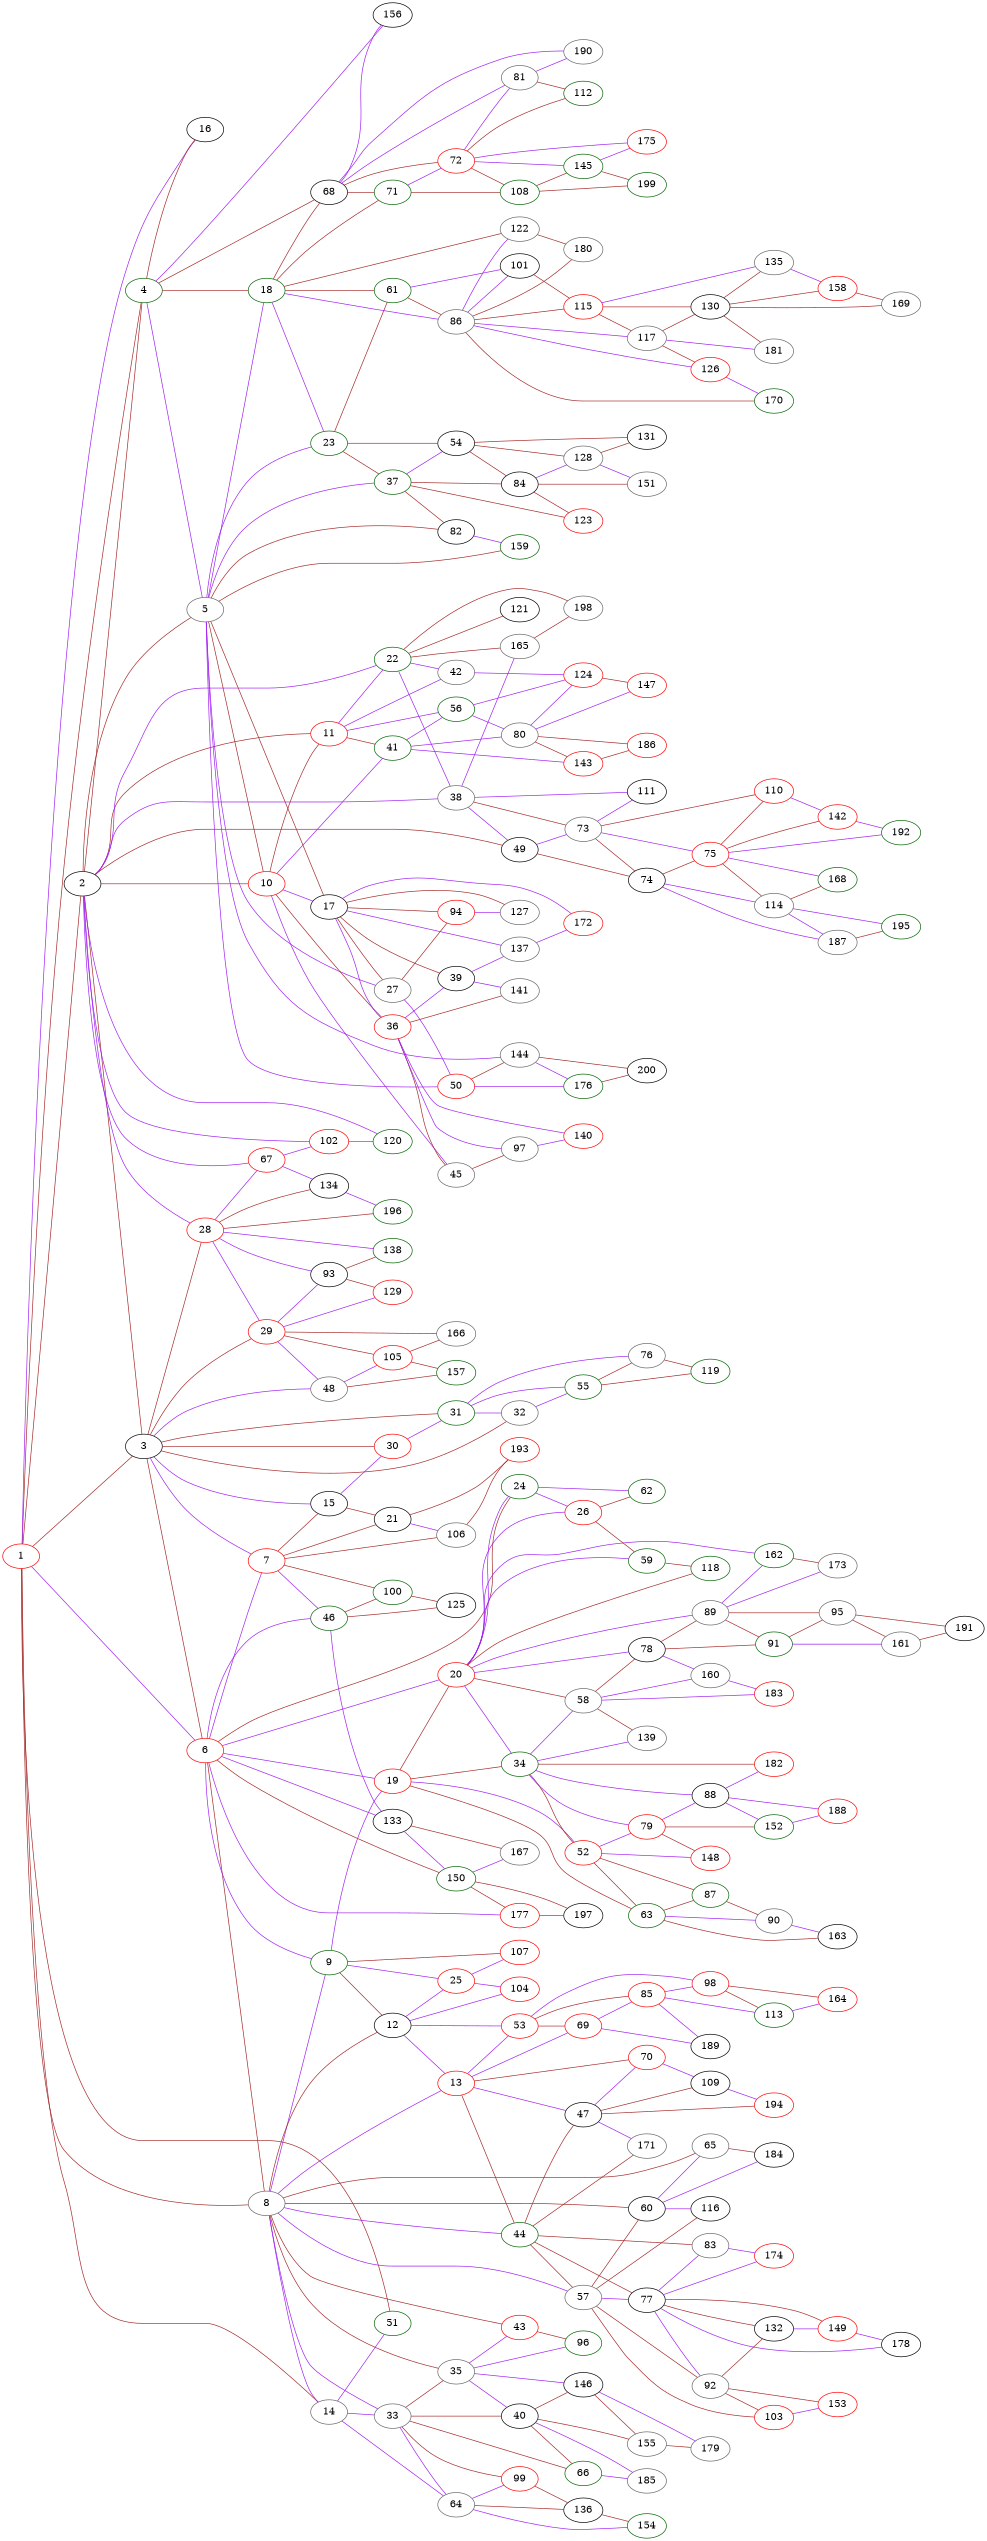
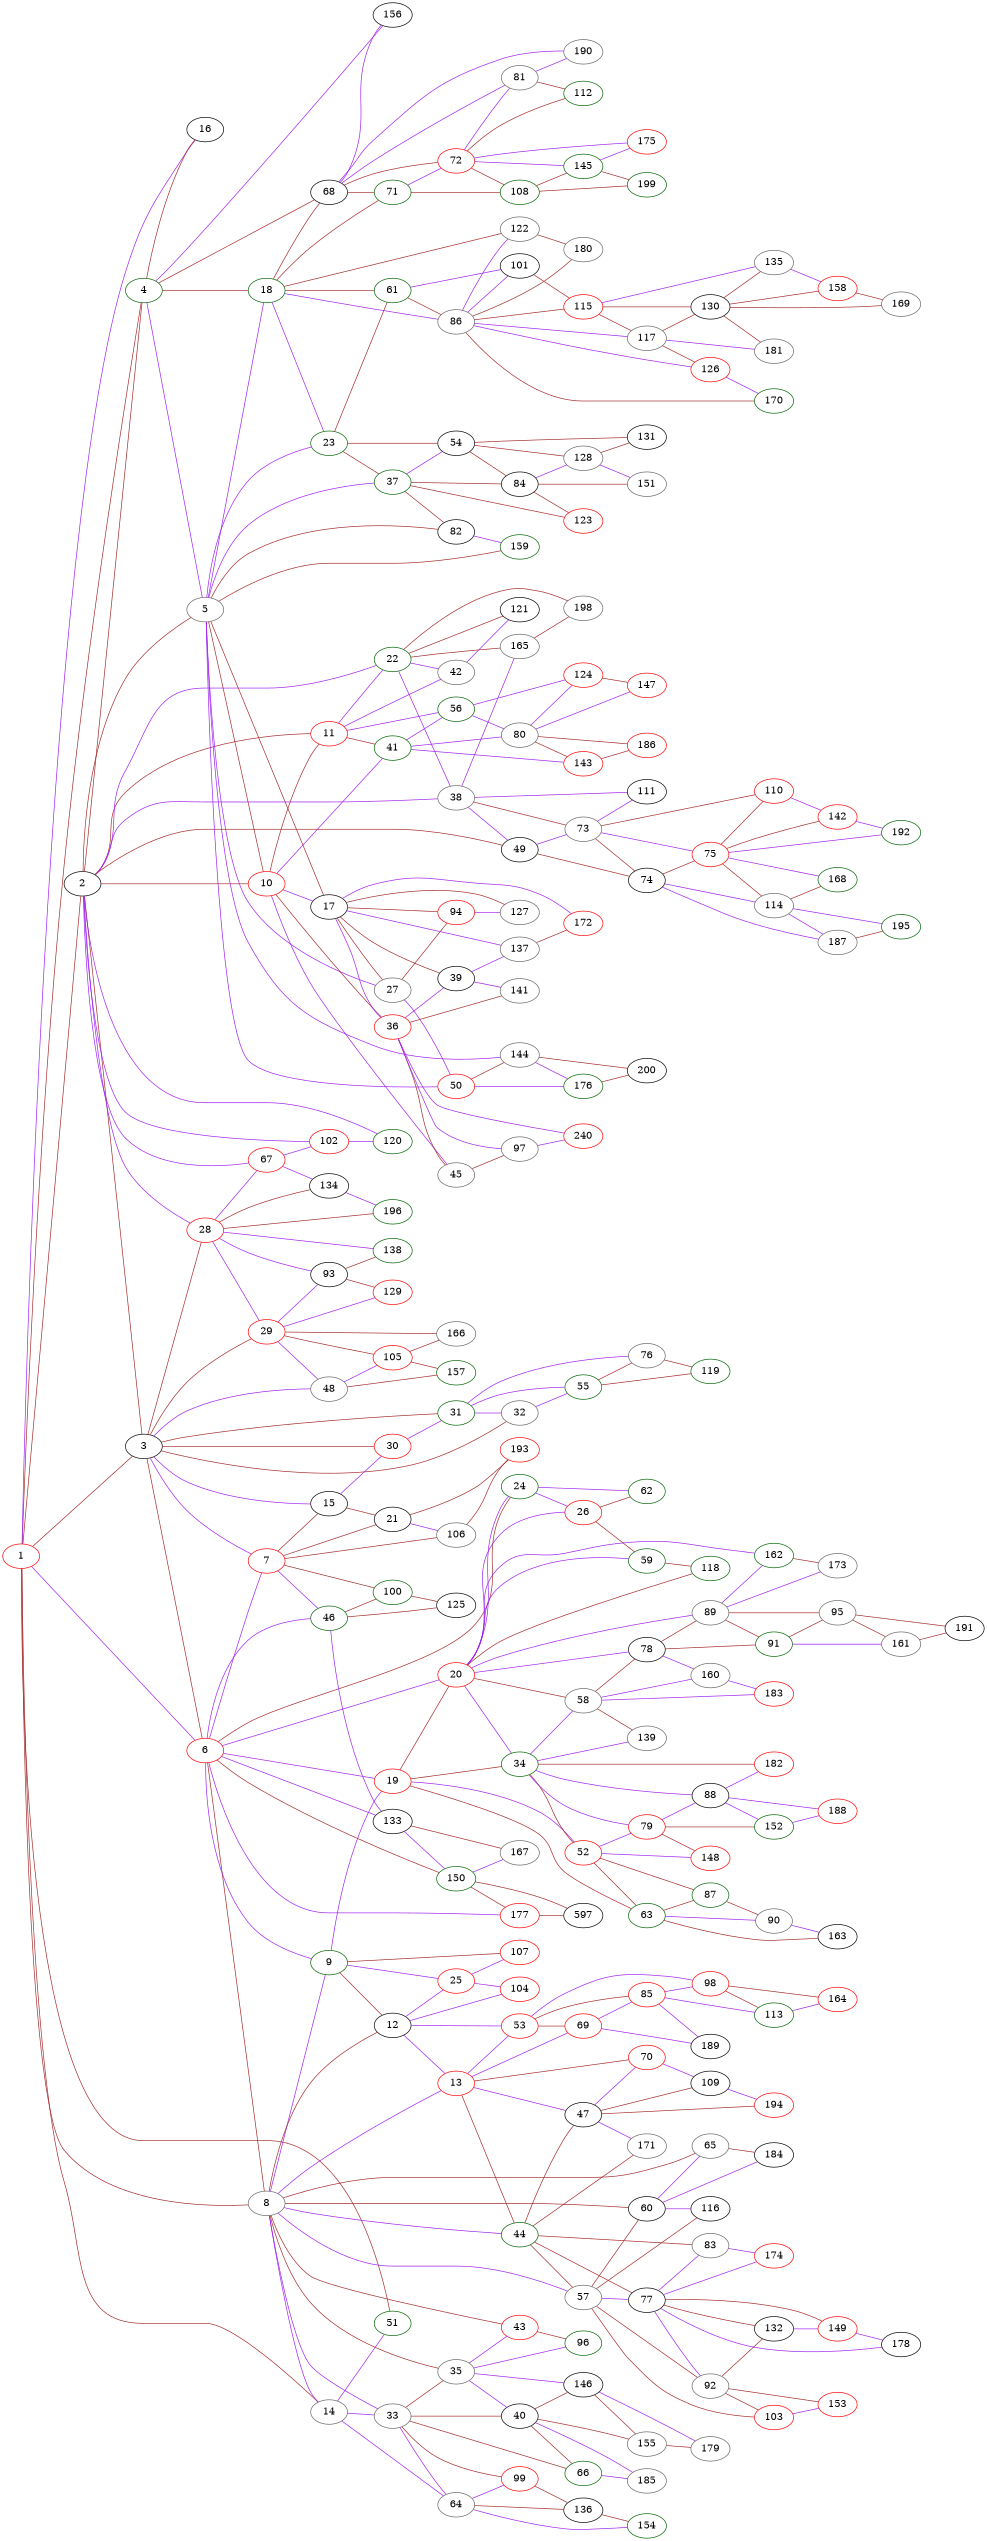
(519, 674) -> (488, 641)
(552, 936) -> (552, 936)
(583, 1136) -> (583, 1136)
(583, 1916) -> (583, 1916)
